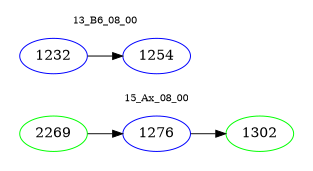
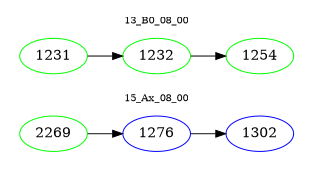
(105, 21) -> (157, 21)
none -> (54, 56)
(54, 56) -> (157, 56)
(157, 56) -> (260, 56)
(260, 134) -> (260, 134)
